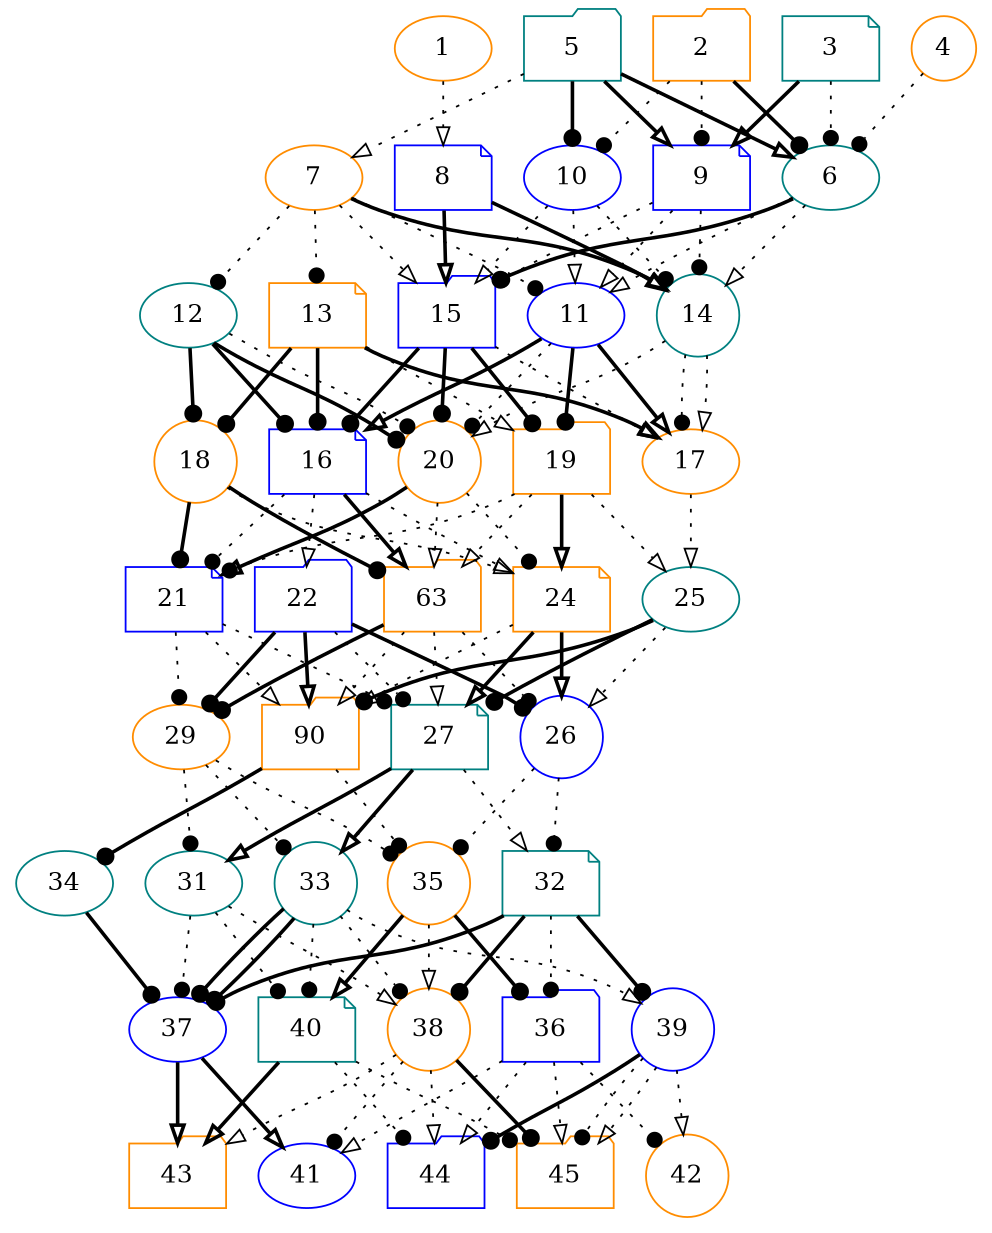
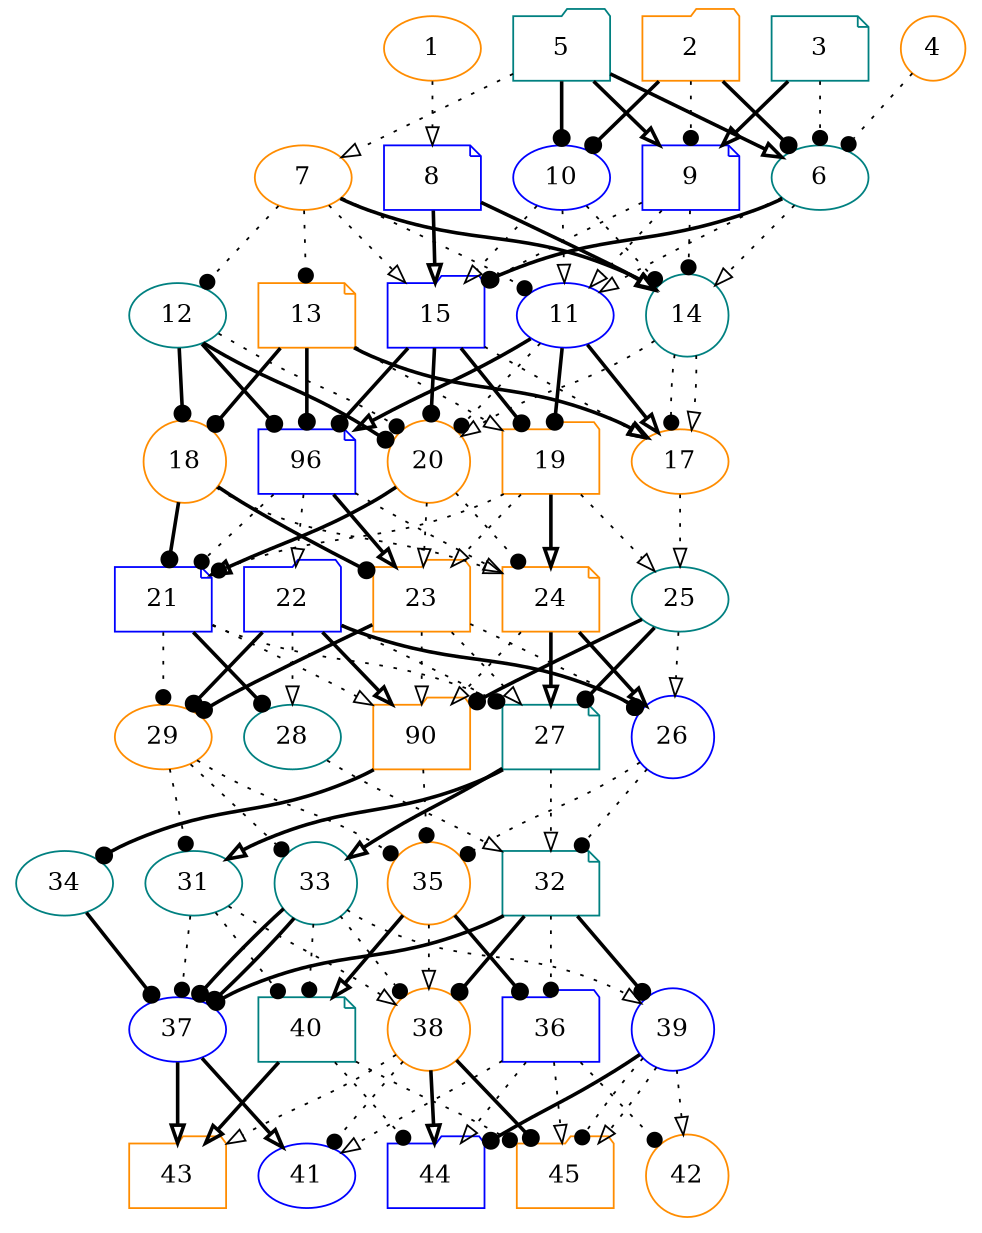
(646, 105) -> (635, 105)
(318, 462) -> (307, 462)
(432, 599) -> (422, 599)
none -> (292, 737)
(432, 1088) -> (432, 1088)
